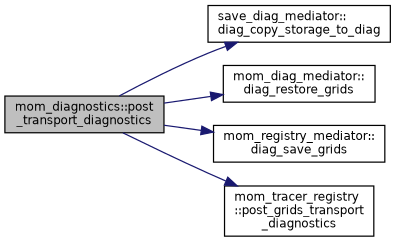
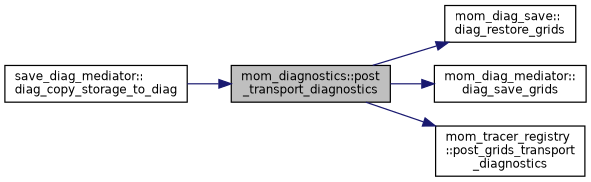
(172, 69) -> (203, 84)
(299, 84) -> (510, 24)
(299, 144) -> (510, 84)
